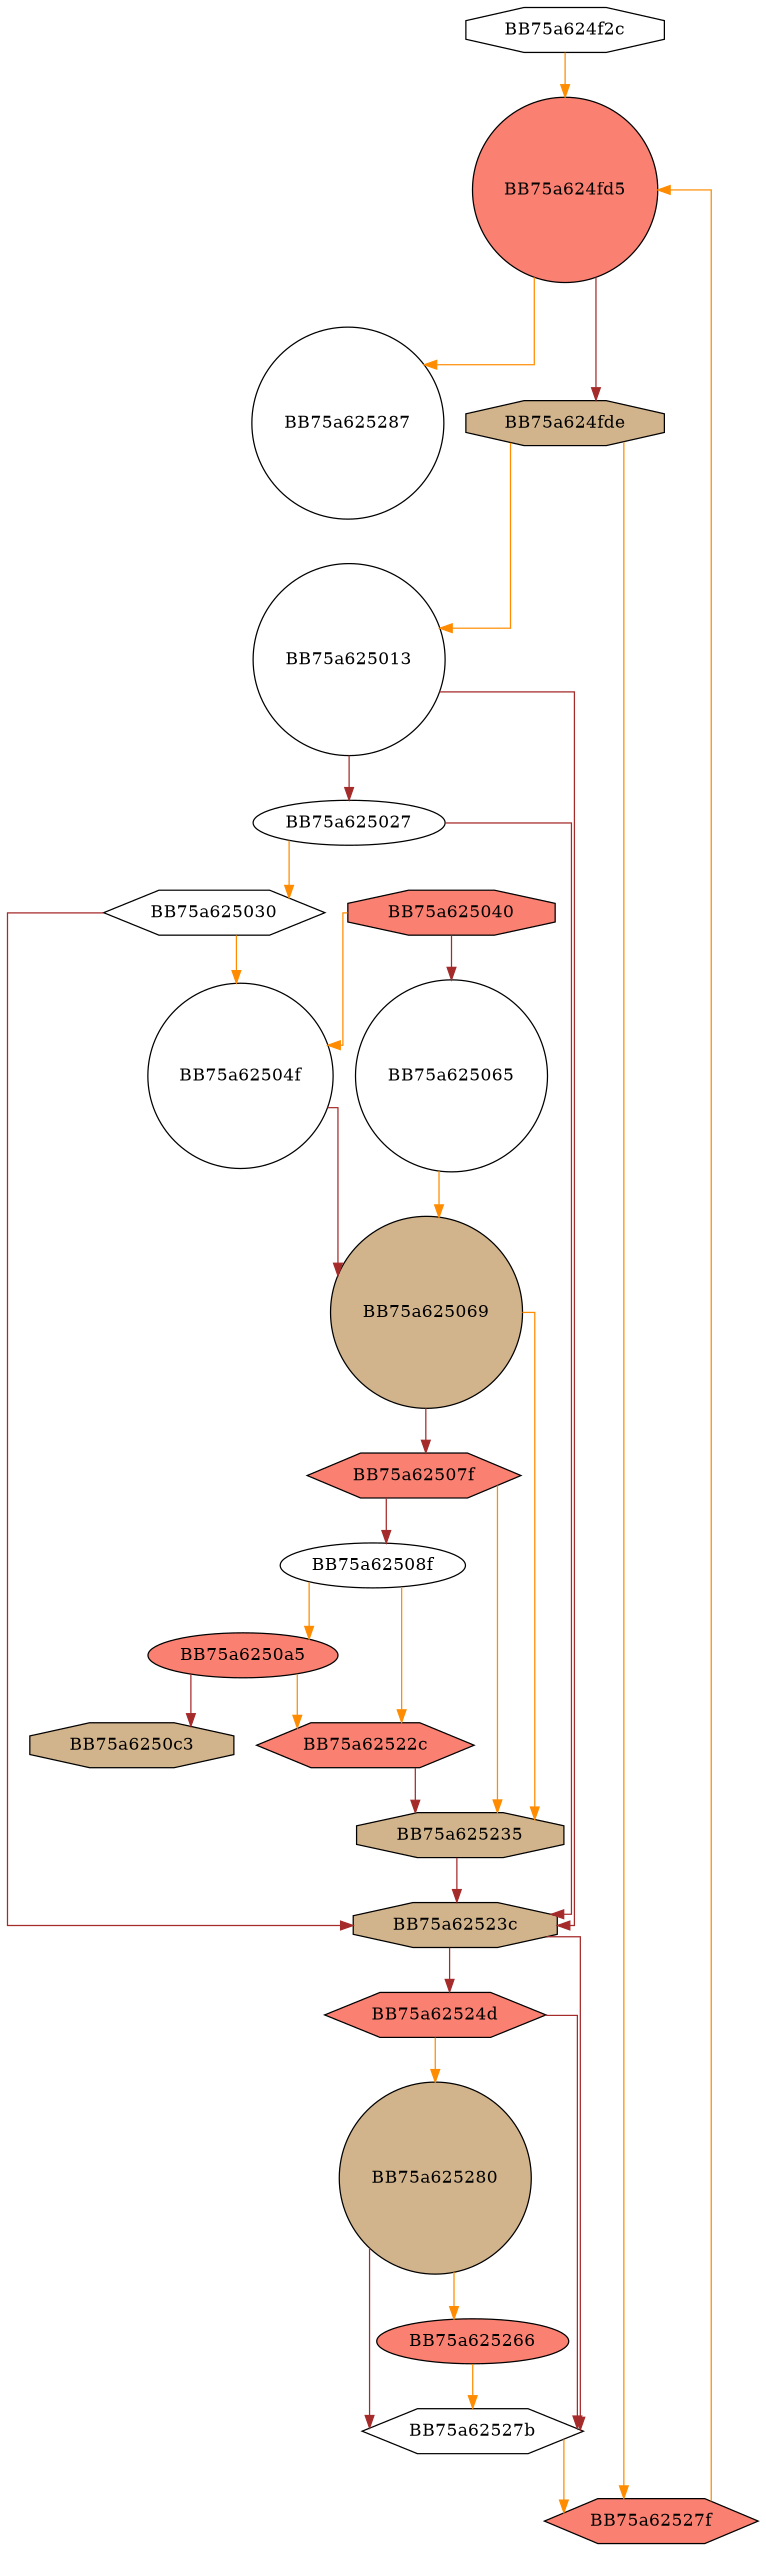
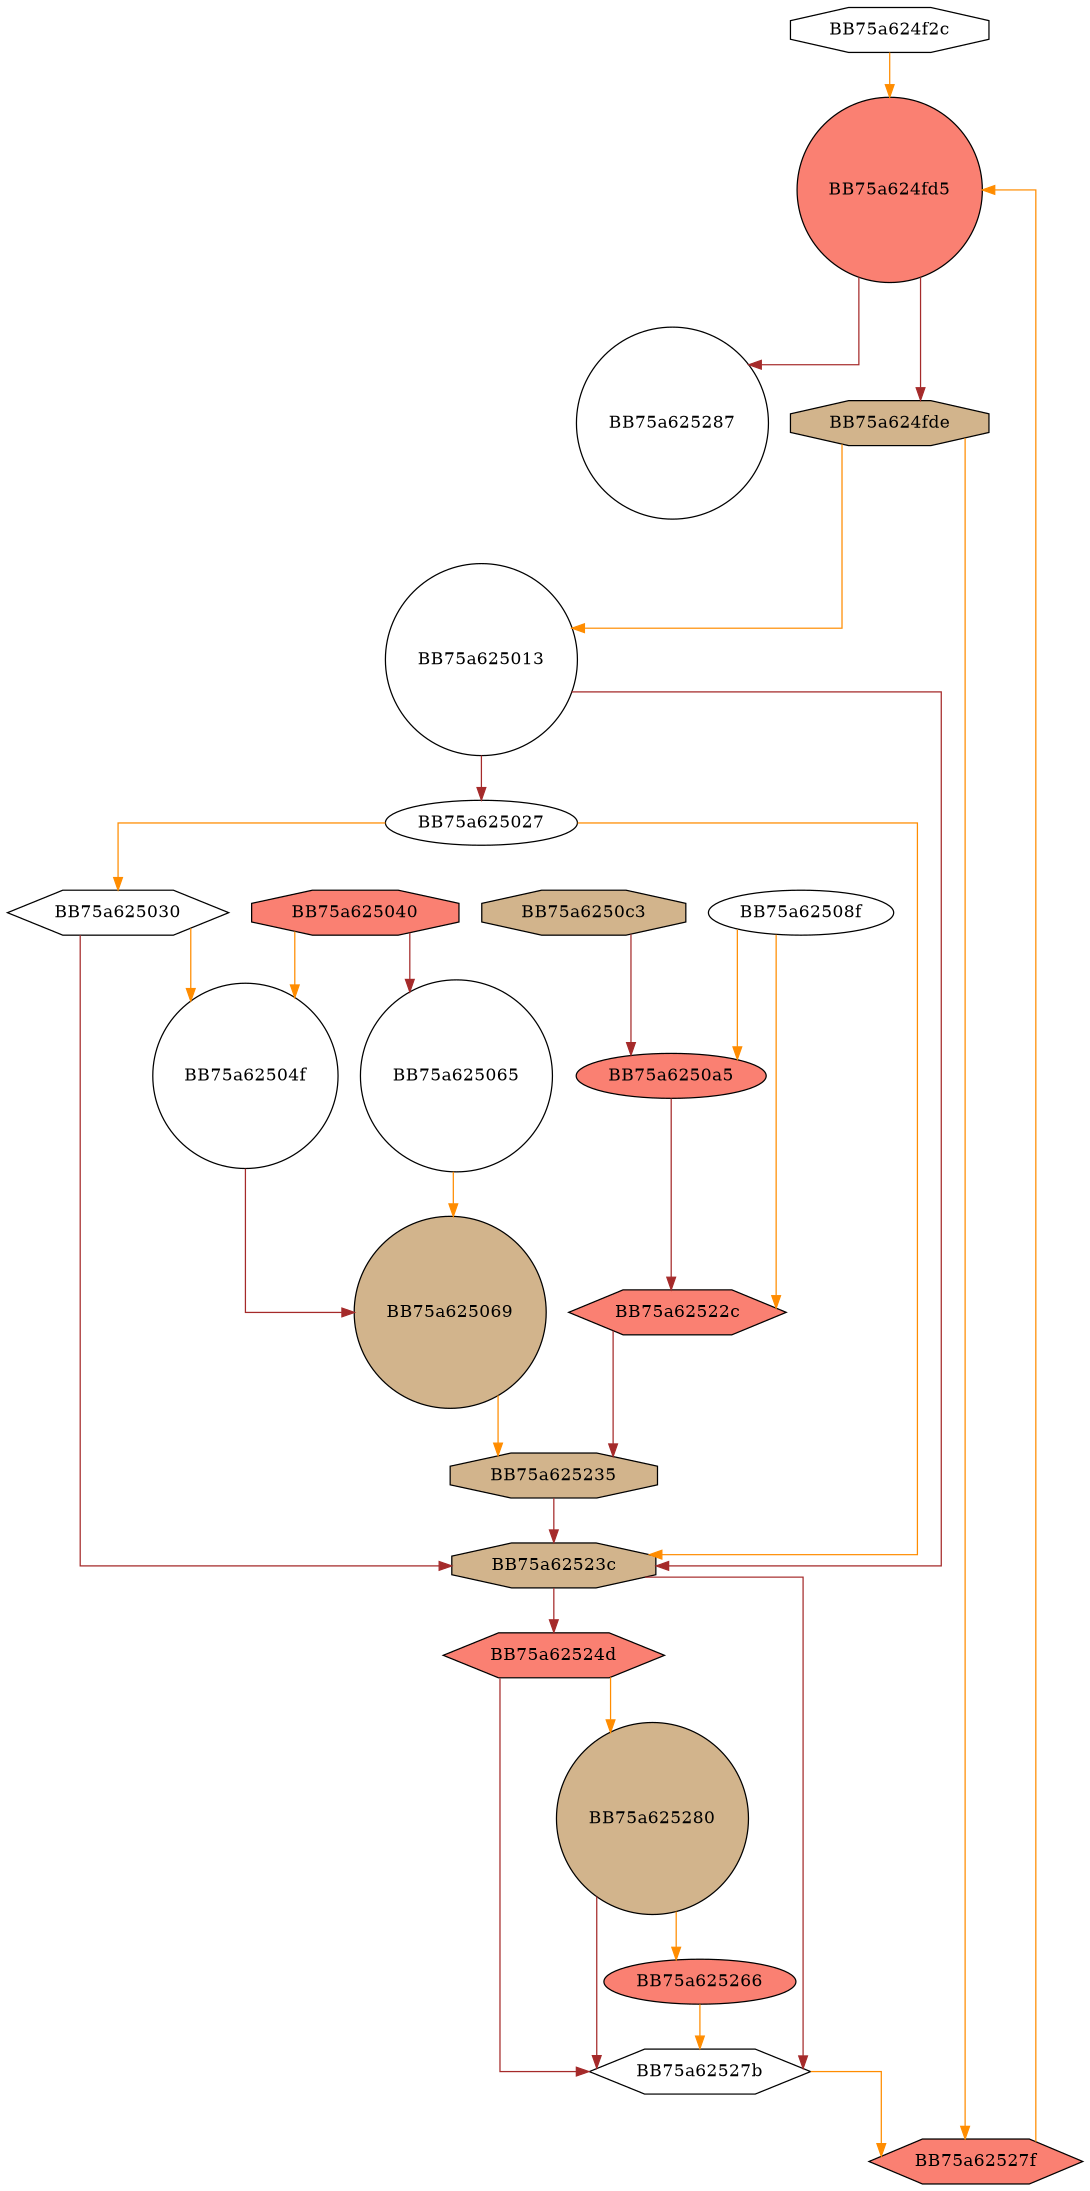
(529, 365) -> (854, 365)
(571, 1309) -> (917, 1147)
(414, 1475) -> none
(191, 1694) -> (631, 988)
(297, 1695) -> (671, 1188)
